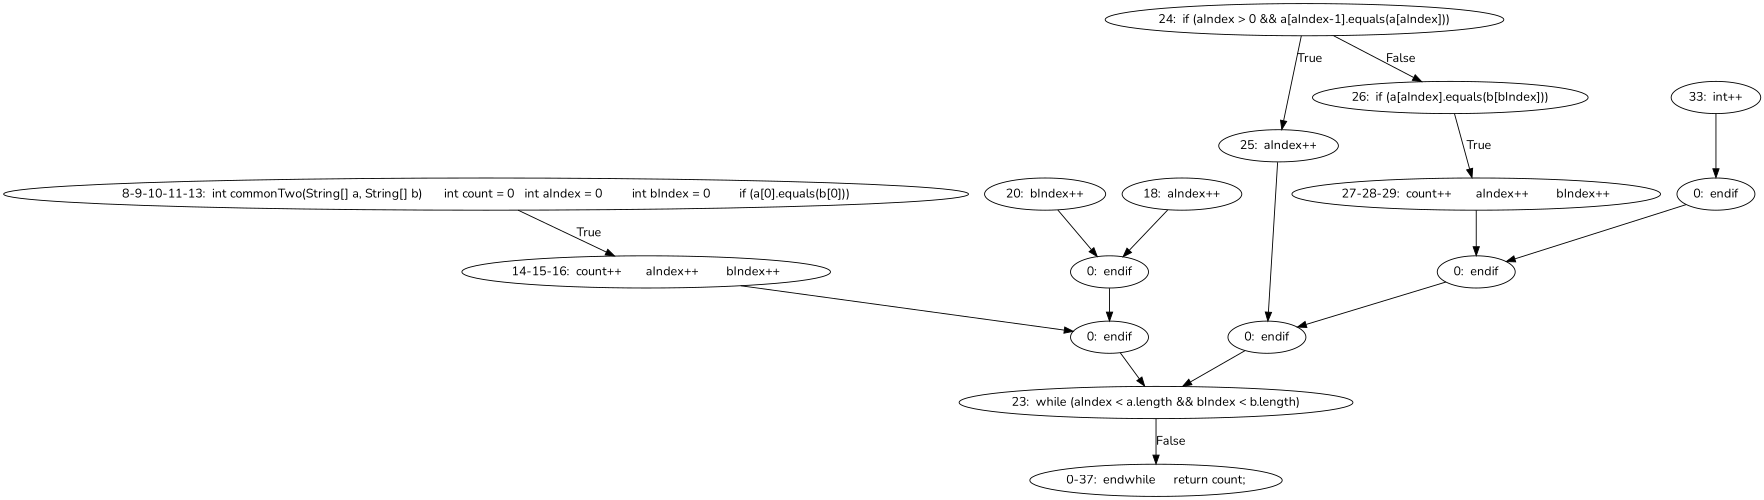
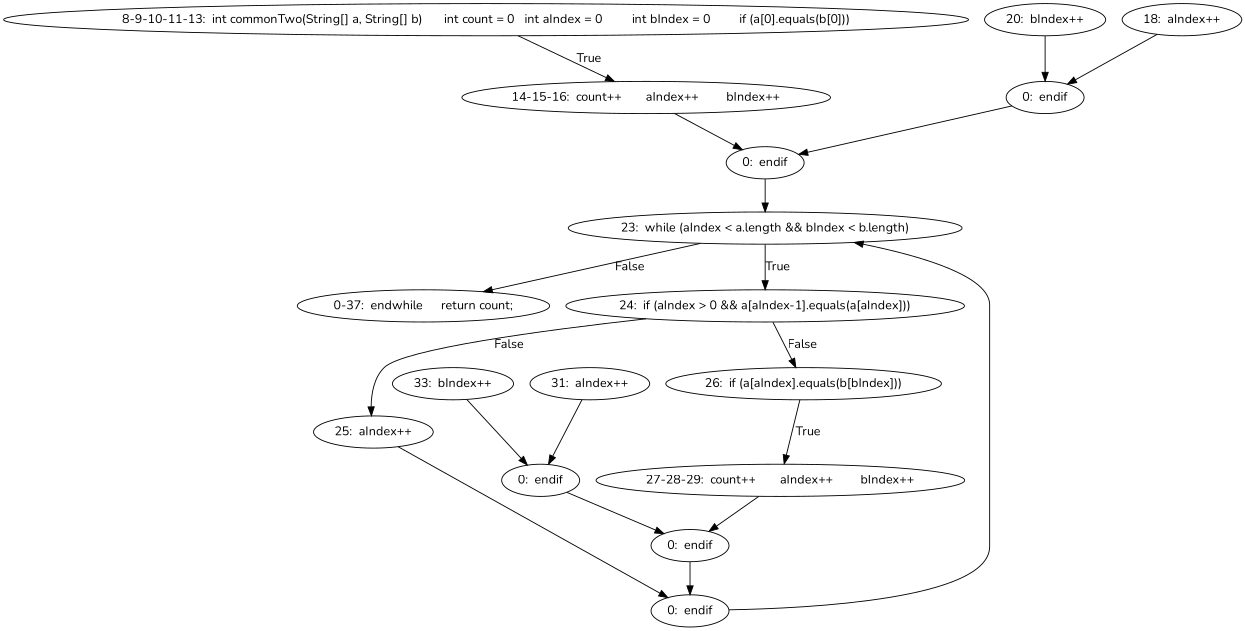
(1310, 59) -> (509, 345)
(1716, 97) -> (453, 384)
none -> (765, 263)
none -> (590, 384)
